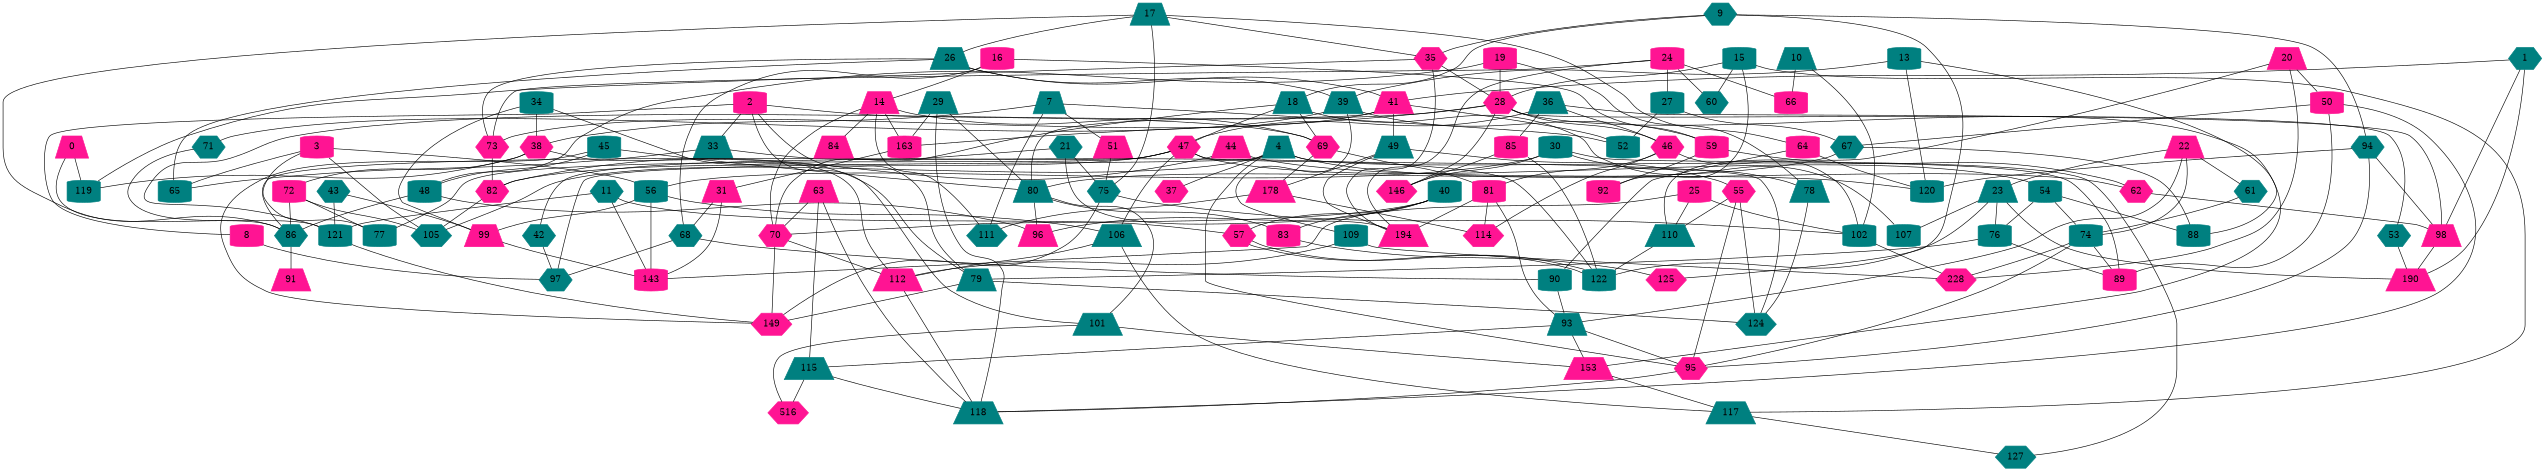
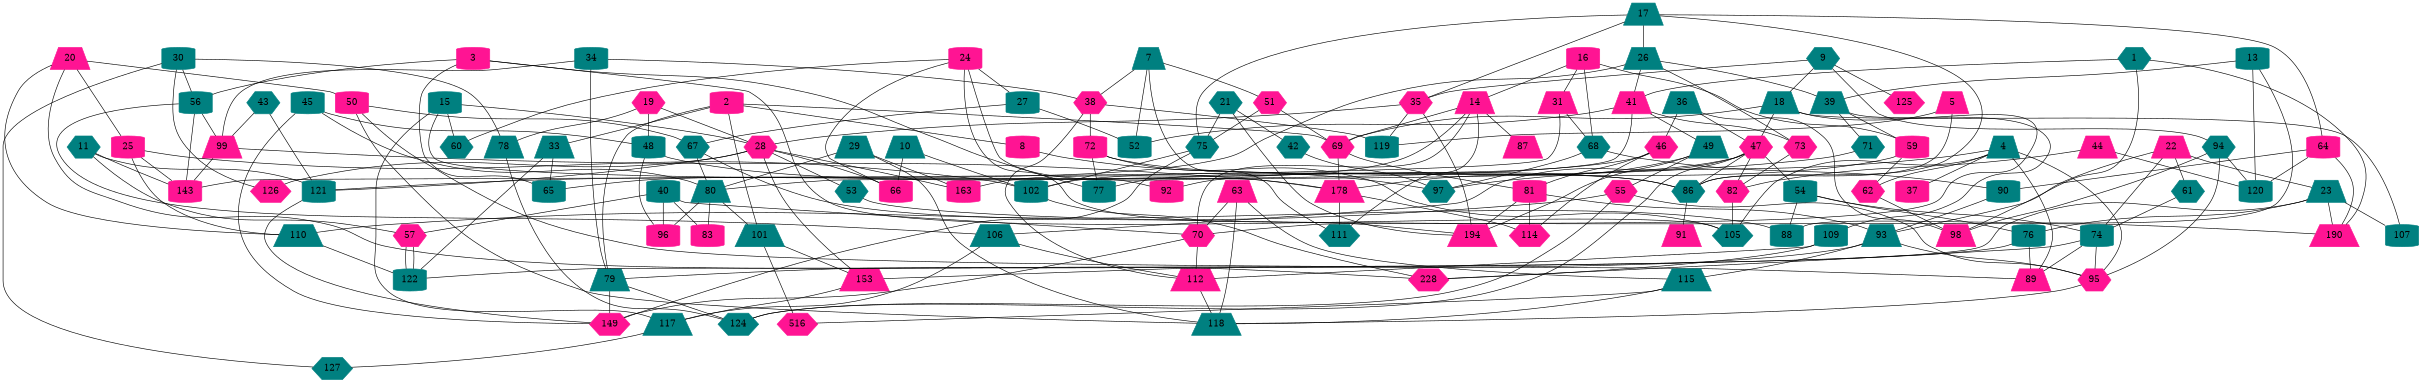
(1500, 58) -> (649, 103)
(1146, 74) -> (1112, 180)
none -> (99, 103)
none -> (1297, 121)
(1584, 125) -> (827, 165)
(72, 147) -> (1952, 103)
(834, 147) -> (1523, 147)
(1113, 147) -> (1270, 103)
(1511, 147) -> none
none -> (862, 163)
(812, 169) -> (1569, 83)
(1171, 191) -> (1912, 191)
(1397, 191) -> (271, 191)
(1038, 236) -> (663, 236)
(1396, 254) -> none
(2426, 258) -> (2353, 190)
(2120, 280) -> (2031, 280)
